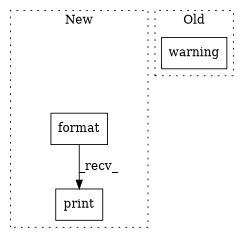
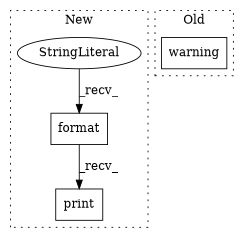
none -> (79, 53)
